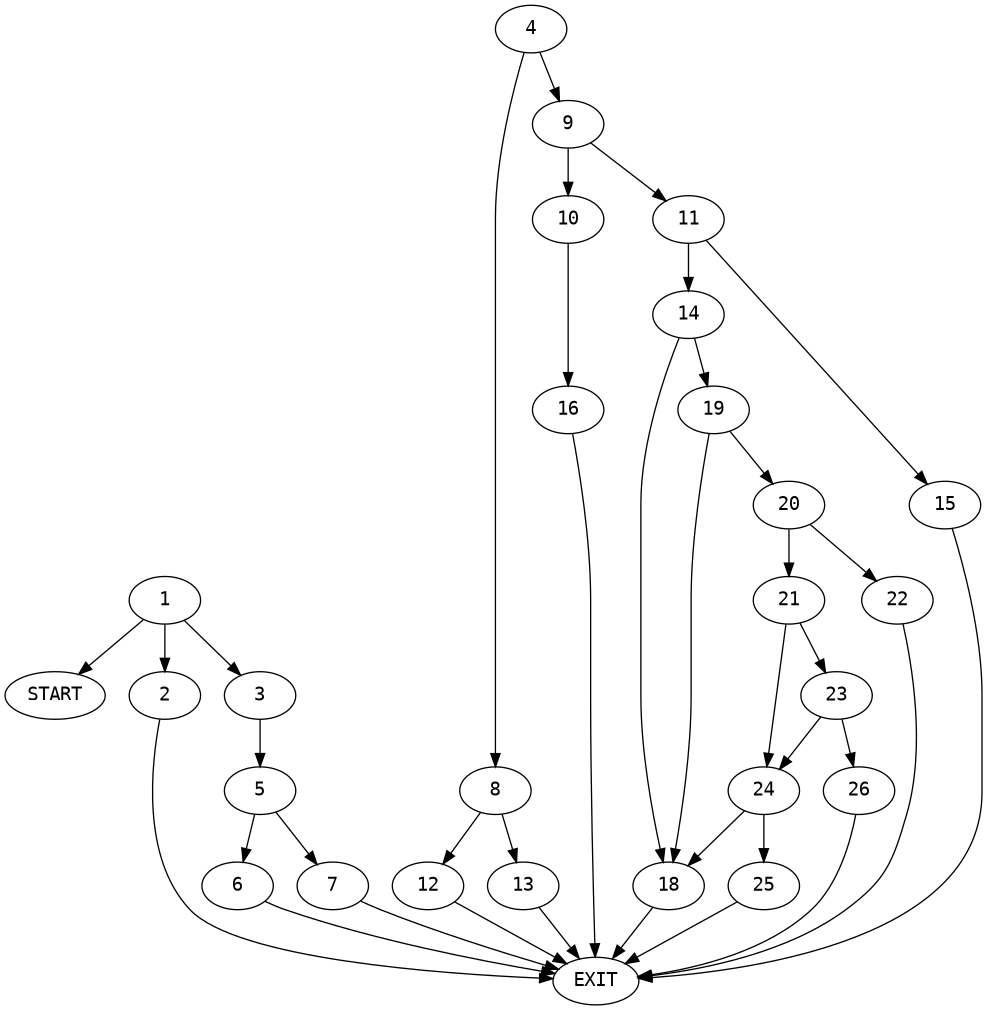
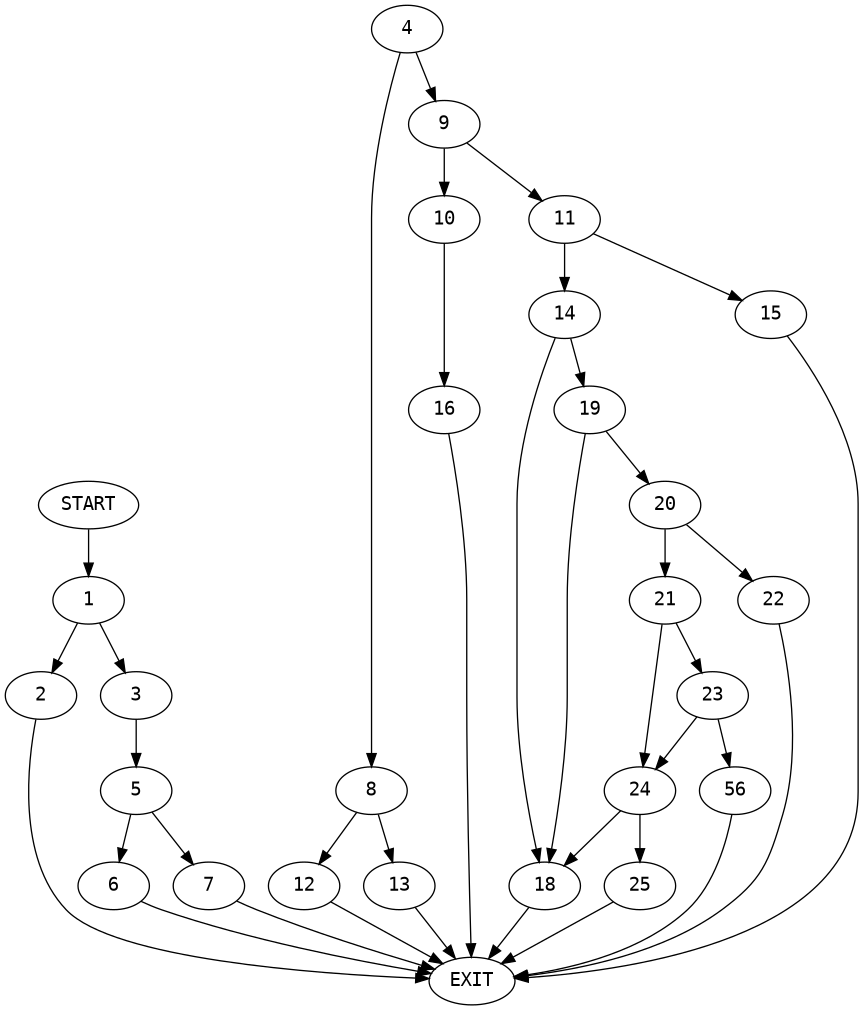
(116, 643) -> (89, 546)
(859, 791) -> (735, 791)
